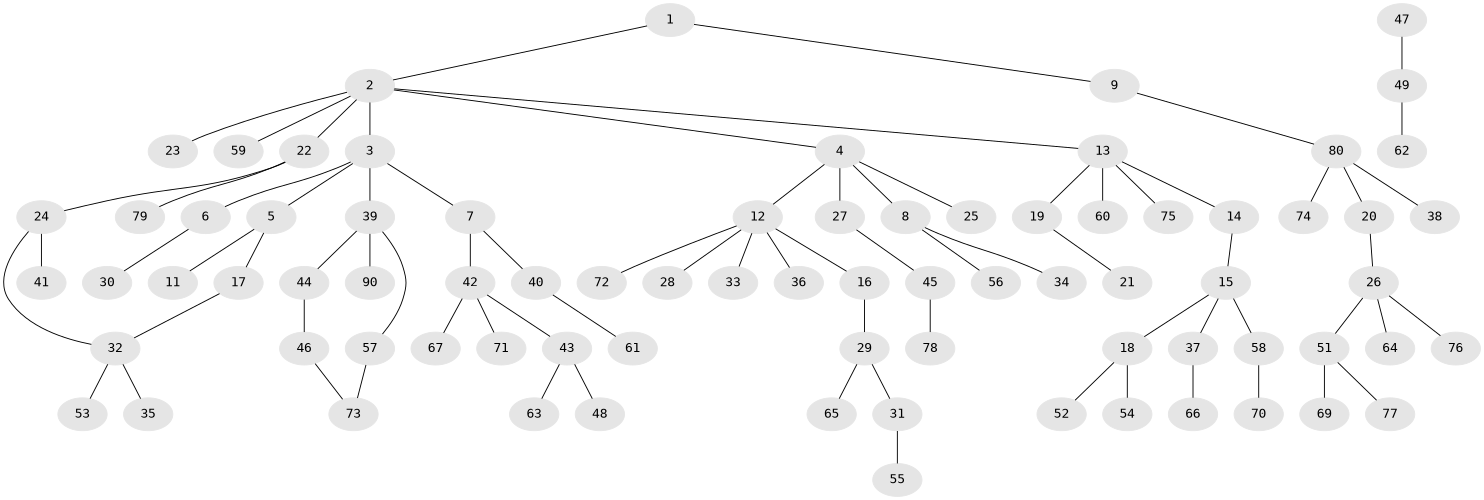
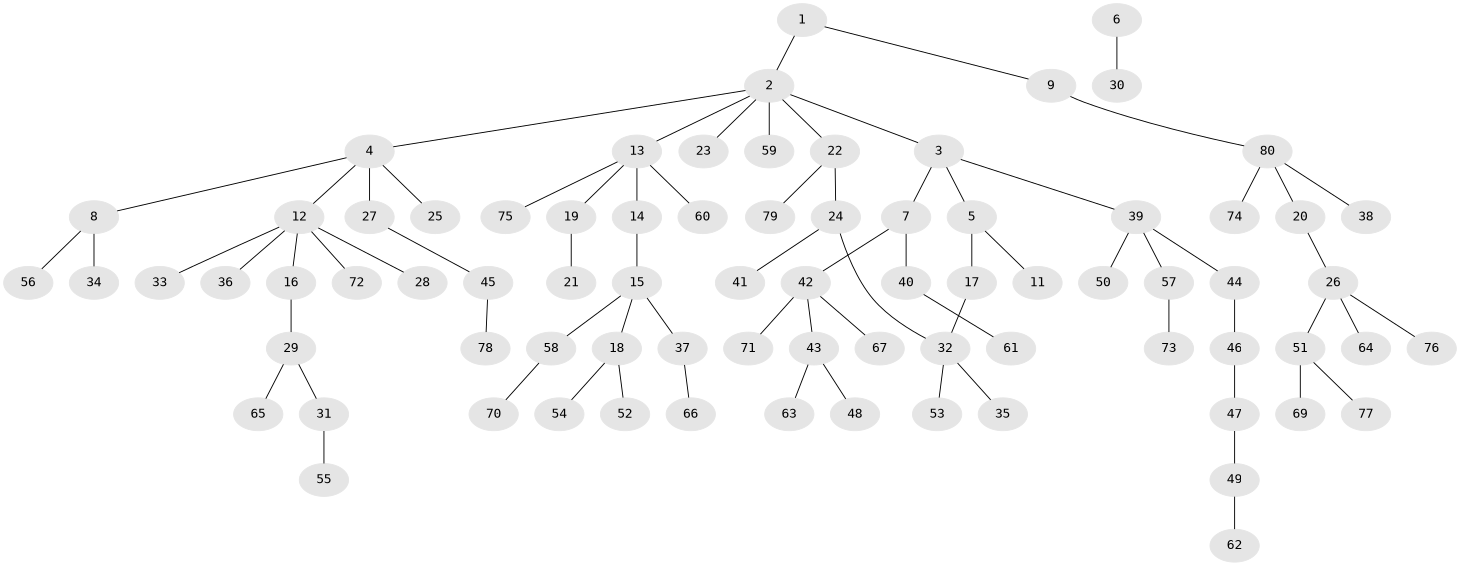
(288, 184) -> none
(370, 283) -> (1103, 283)
(329, 381) -> (1235, 382)
